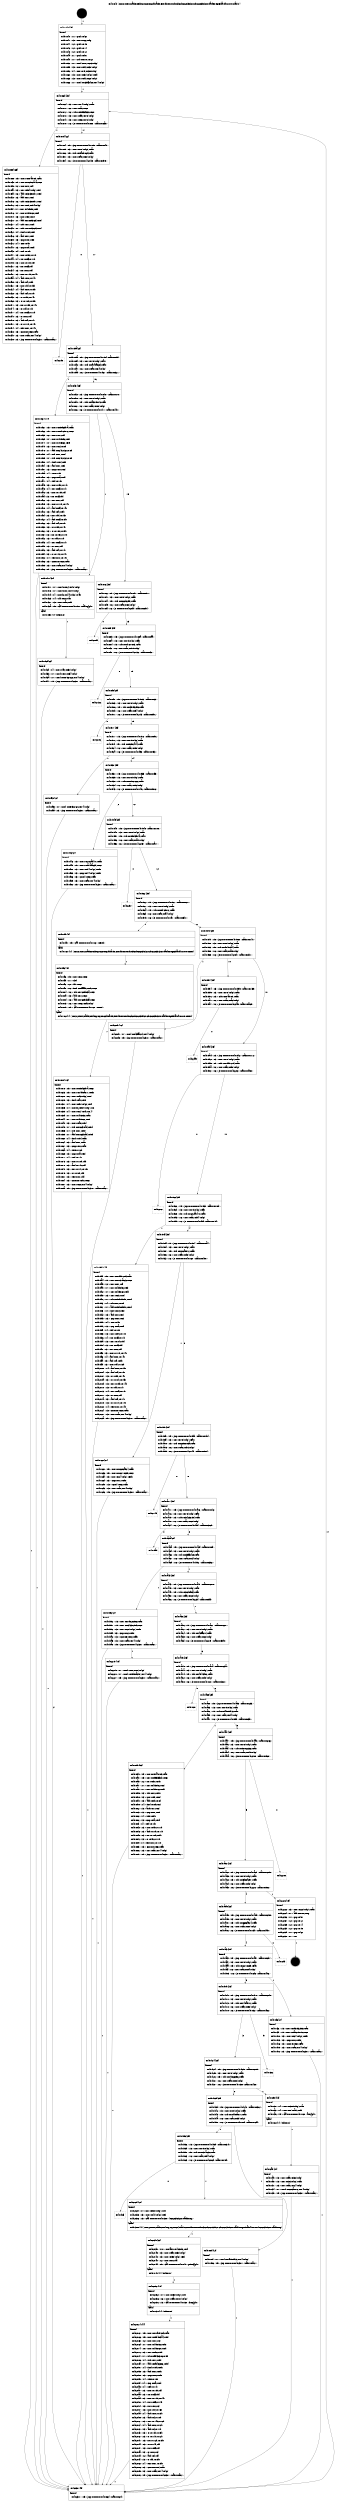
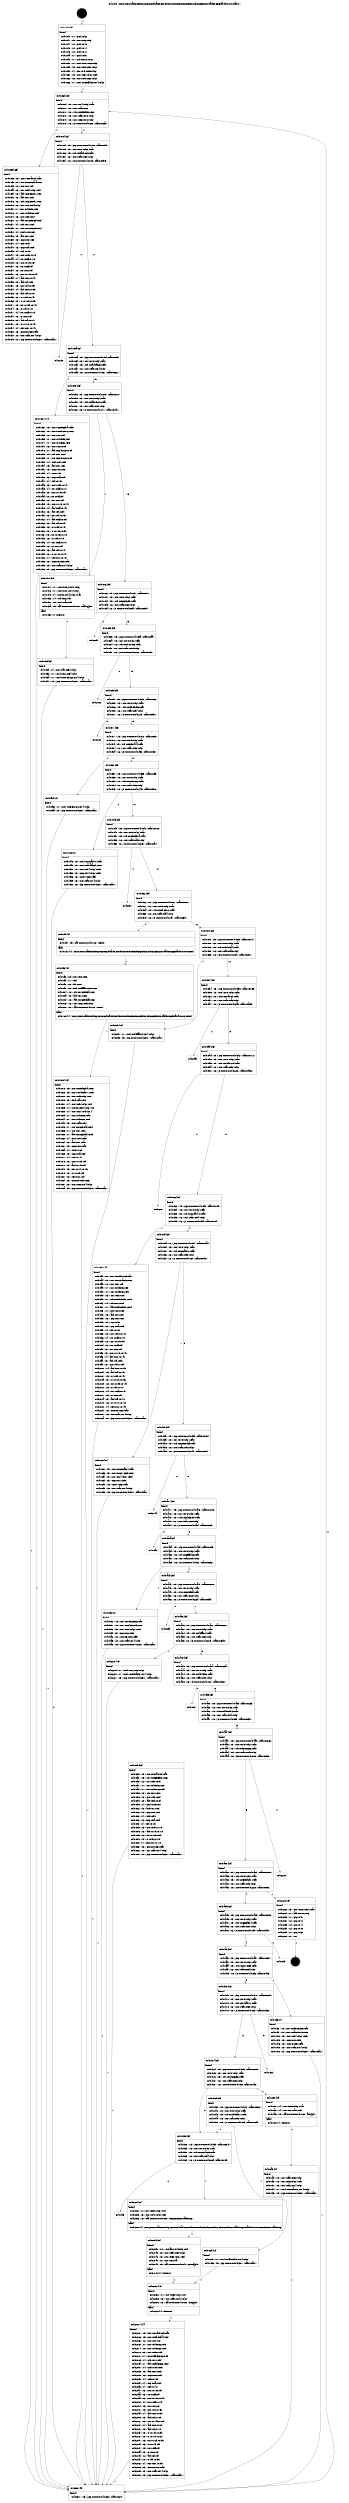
(263, 1002) -> (228, 1025)
none -> (165, 1629)
(132, 1653) -> (167, 1651)
(200, 1745) -> none
(233, 2091) -> (200, 2109)
(225, 2409) -> (206, 2274)
